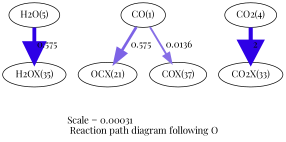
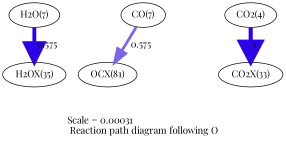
(34, 15) -> (34, 15)
(143, 15) -> (143, 15)
(254, 45) -> (254, 45)
(108, 75) -> (108, 75)
(178, 75) -> none
